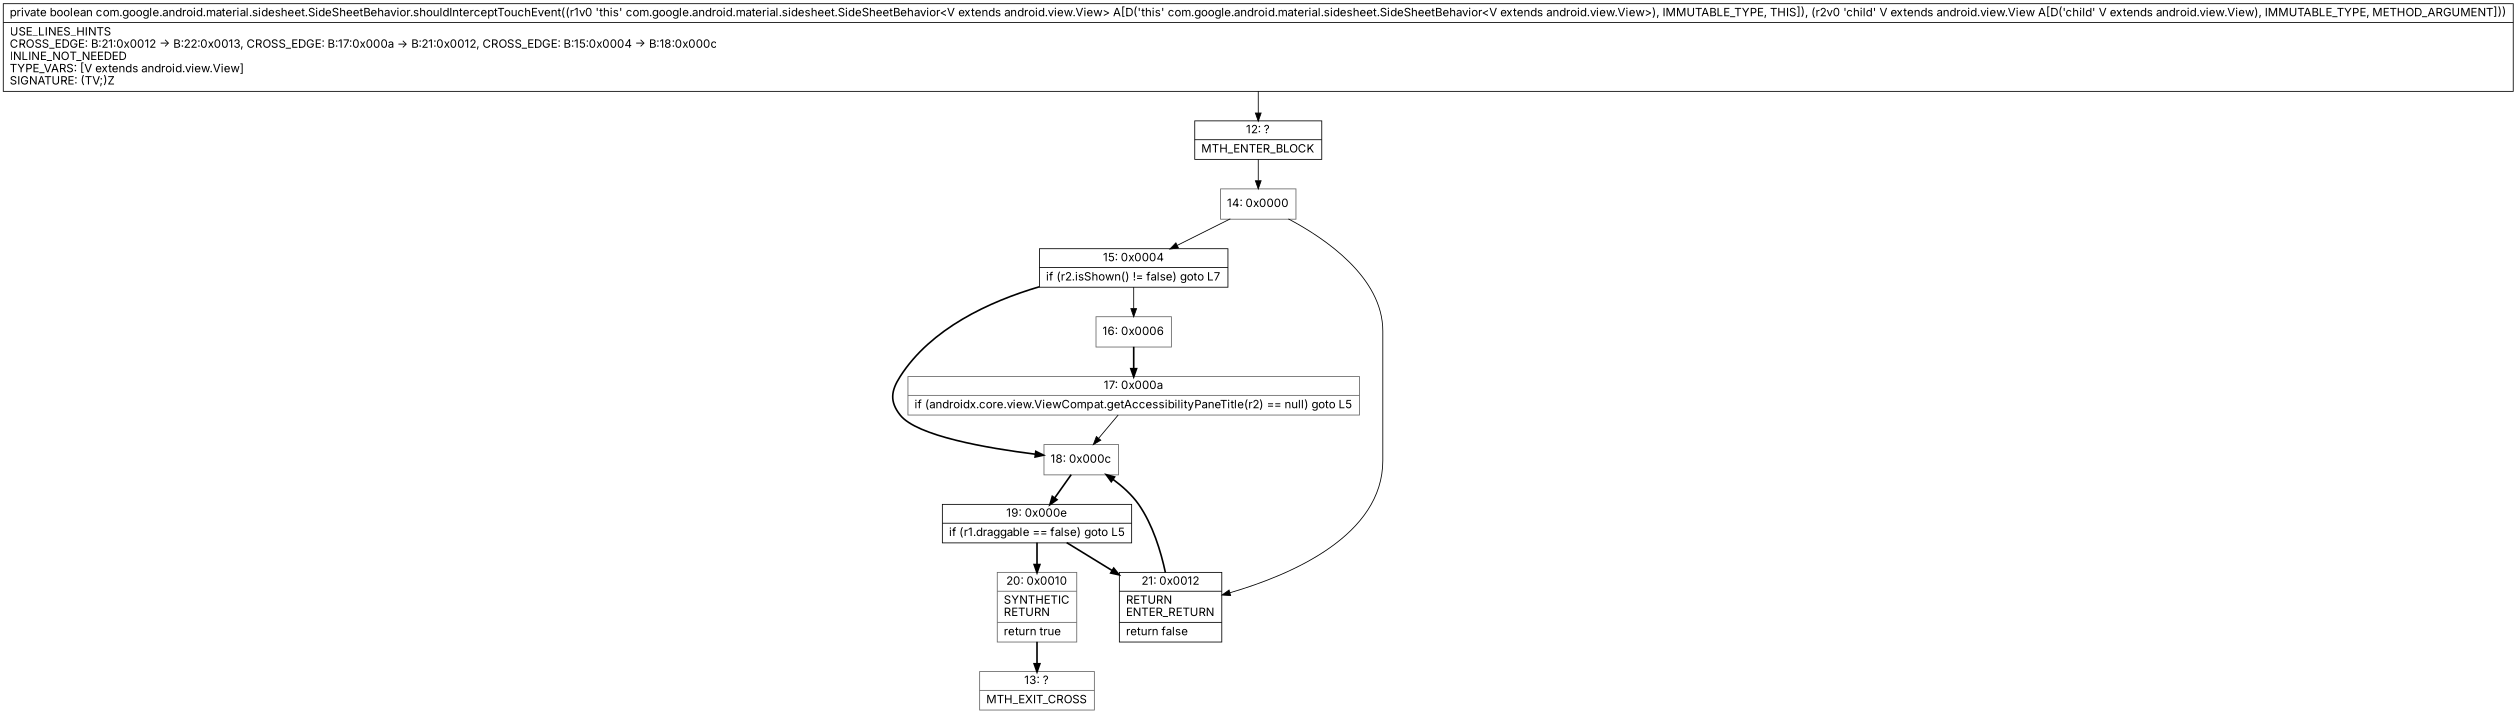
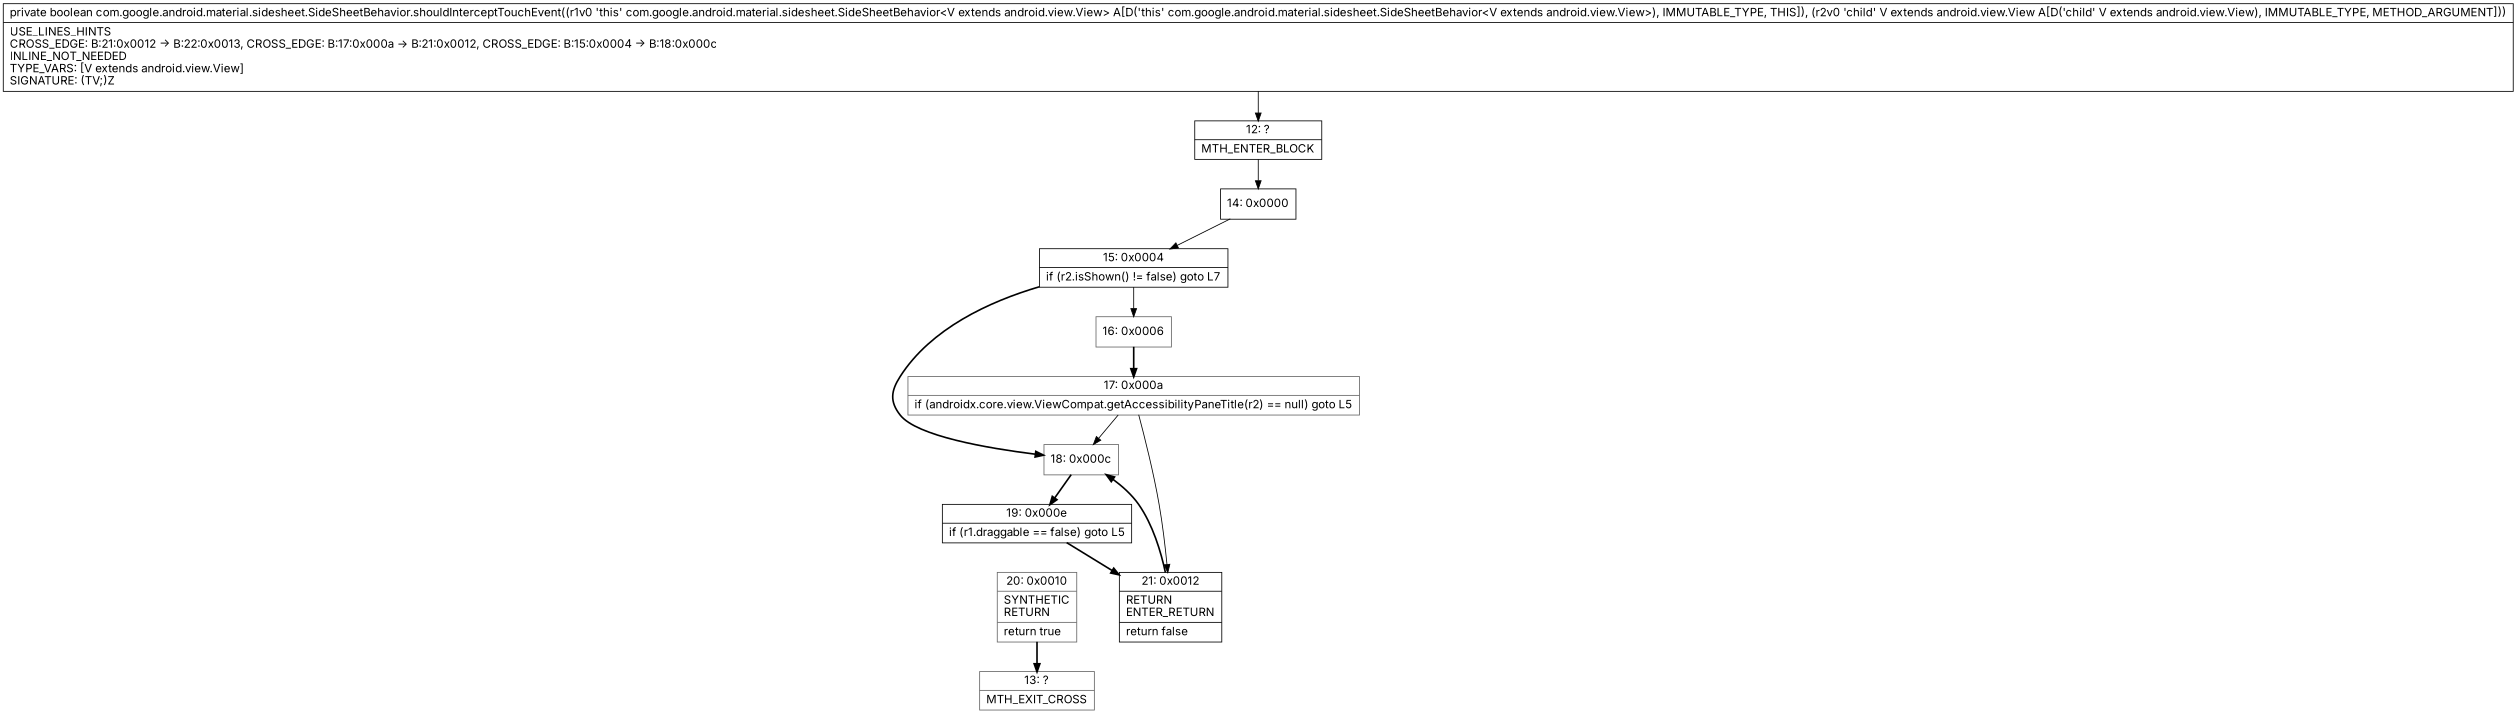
(1258, 204) -> (1258, 204)
(1383, 427) -> (1156, 489)
(1037, 554) -> none
